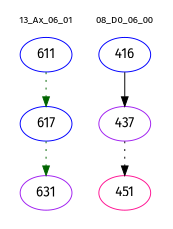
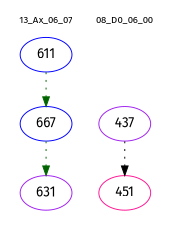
(46, 21) -> (46, 21)
(125, 55) -> none
(46, 124) -> (46, 124)
